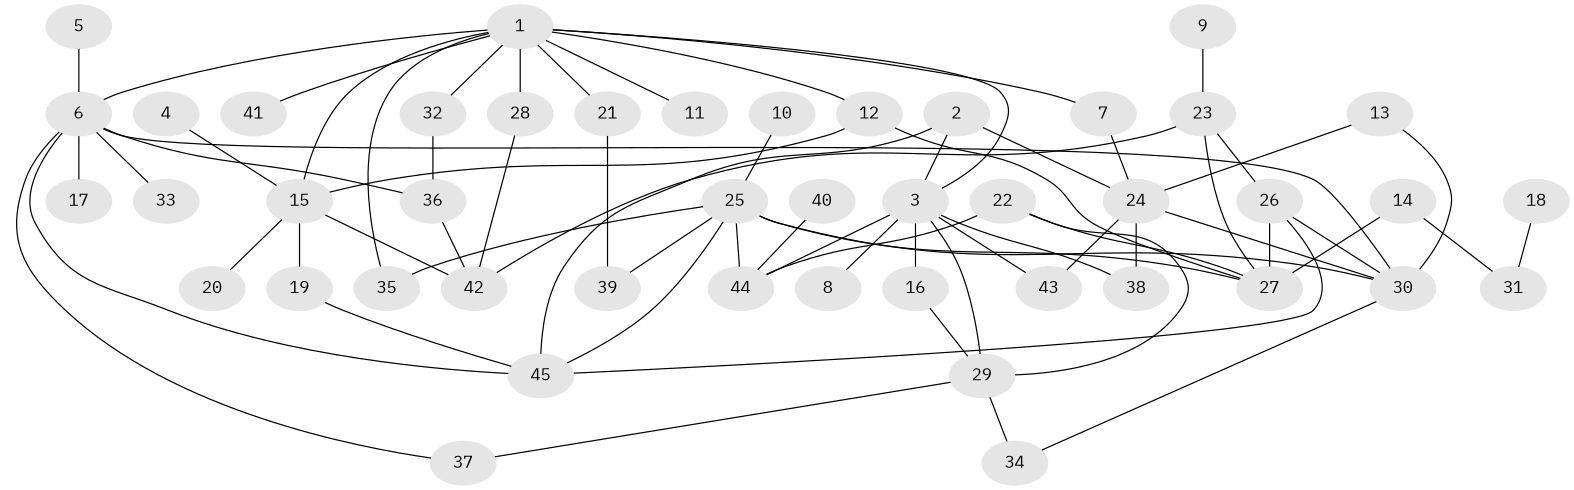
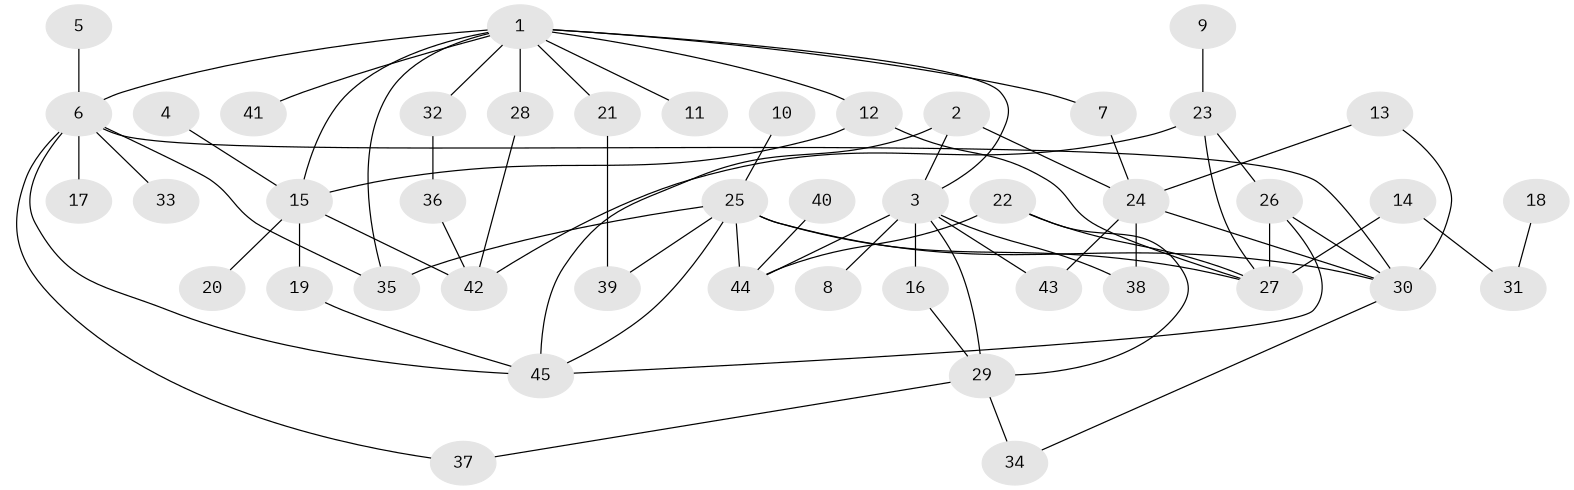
(260, 165) -> (233, 201)
